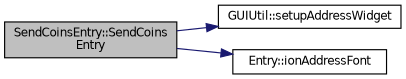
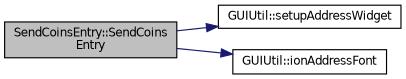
(310, 62) -> (310, 62)
